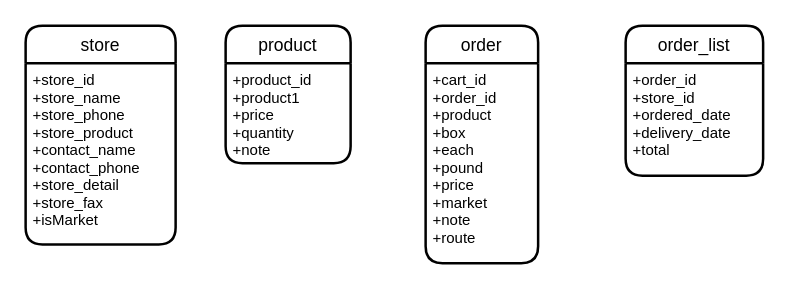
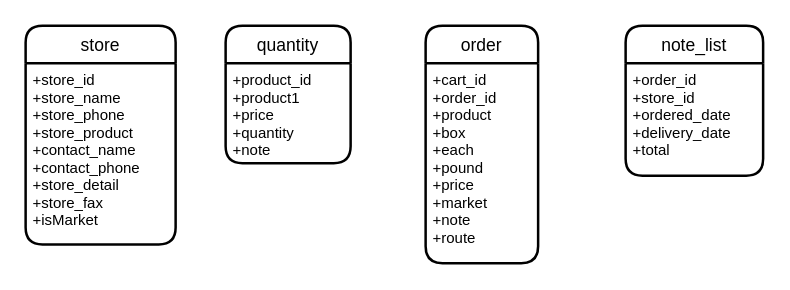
(288, 45) -> (288, 45)
(694, 45) -> (694, 45)
